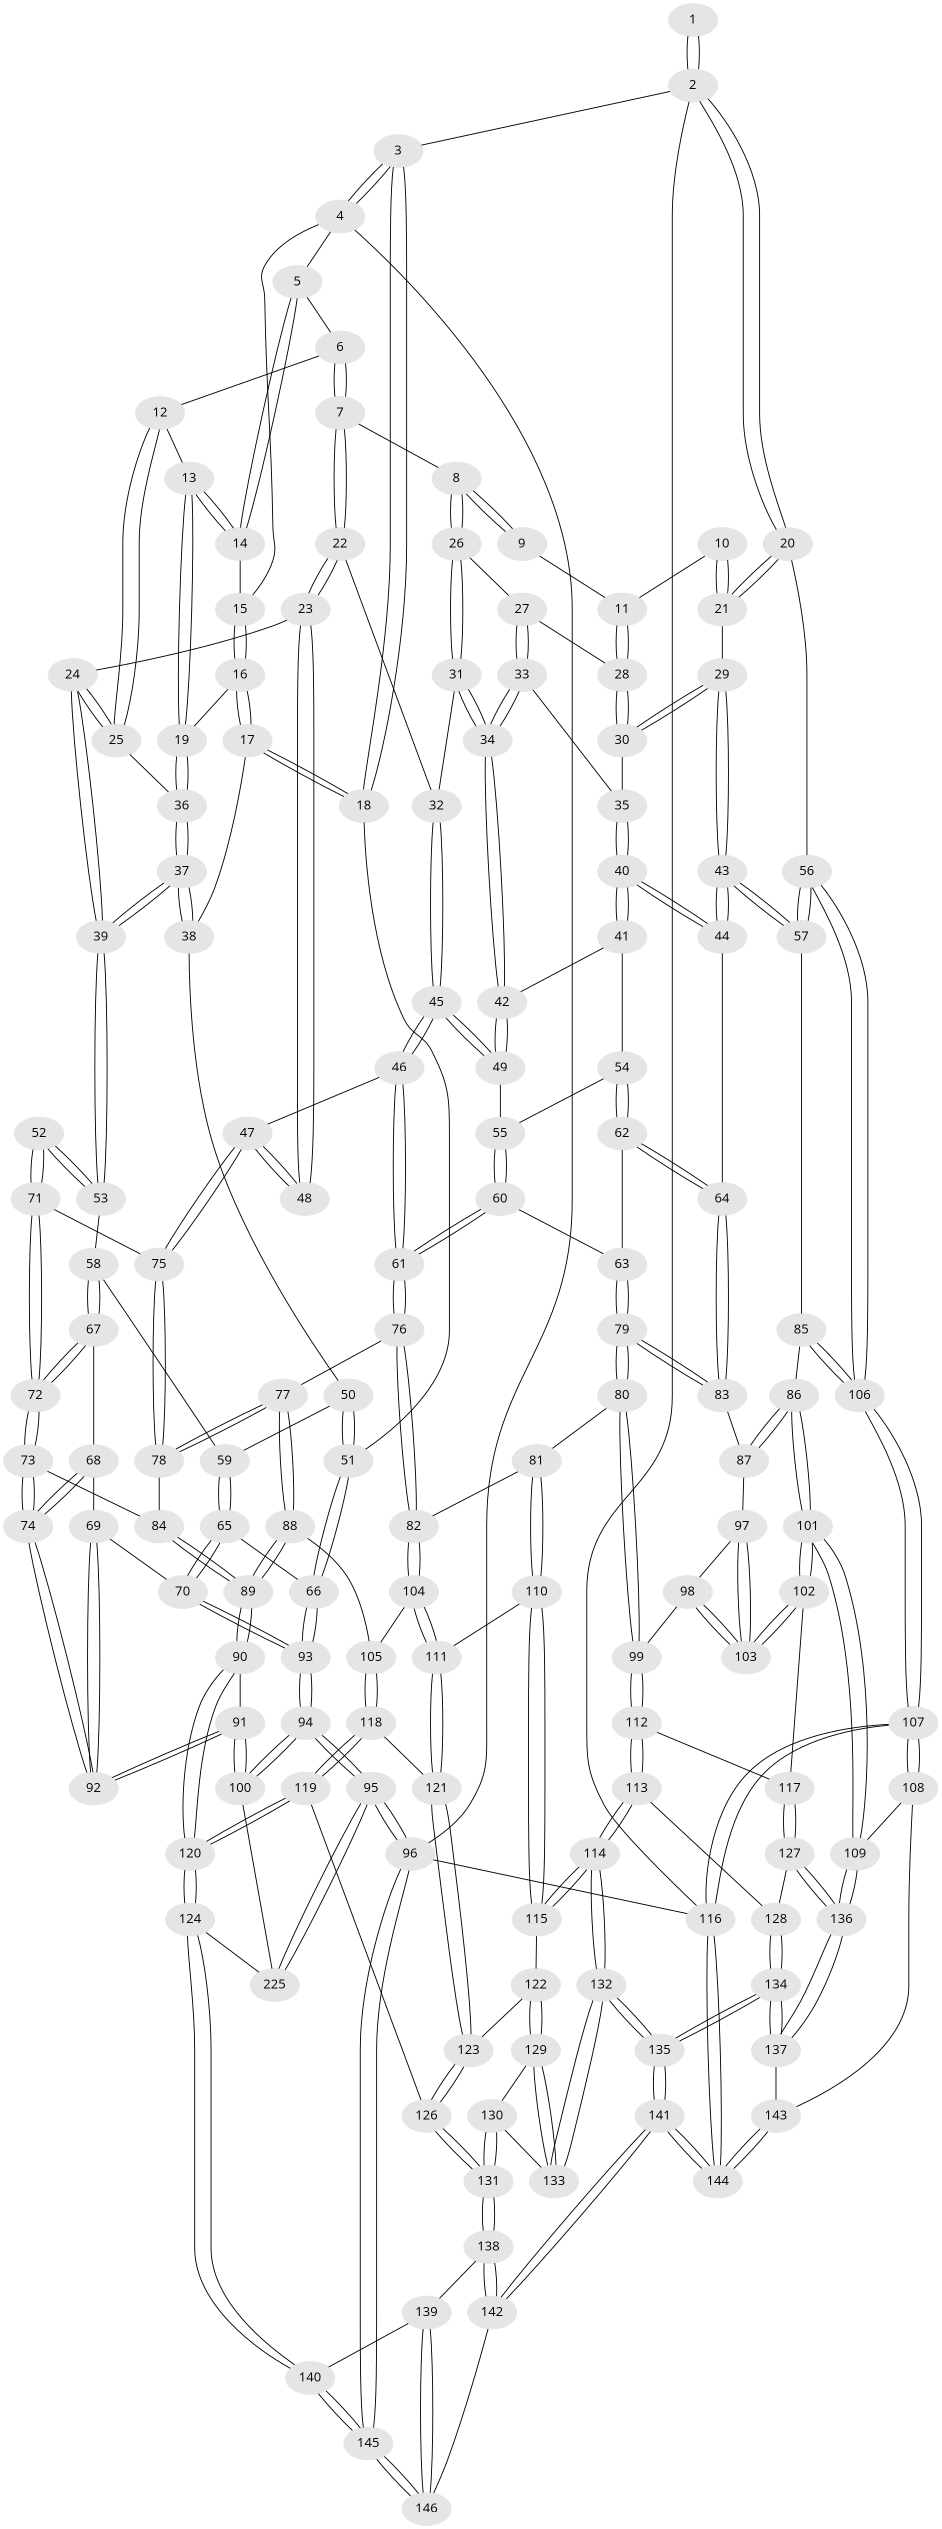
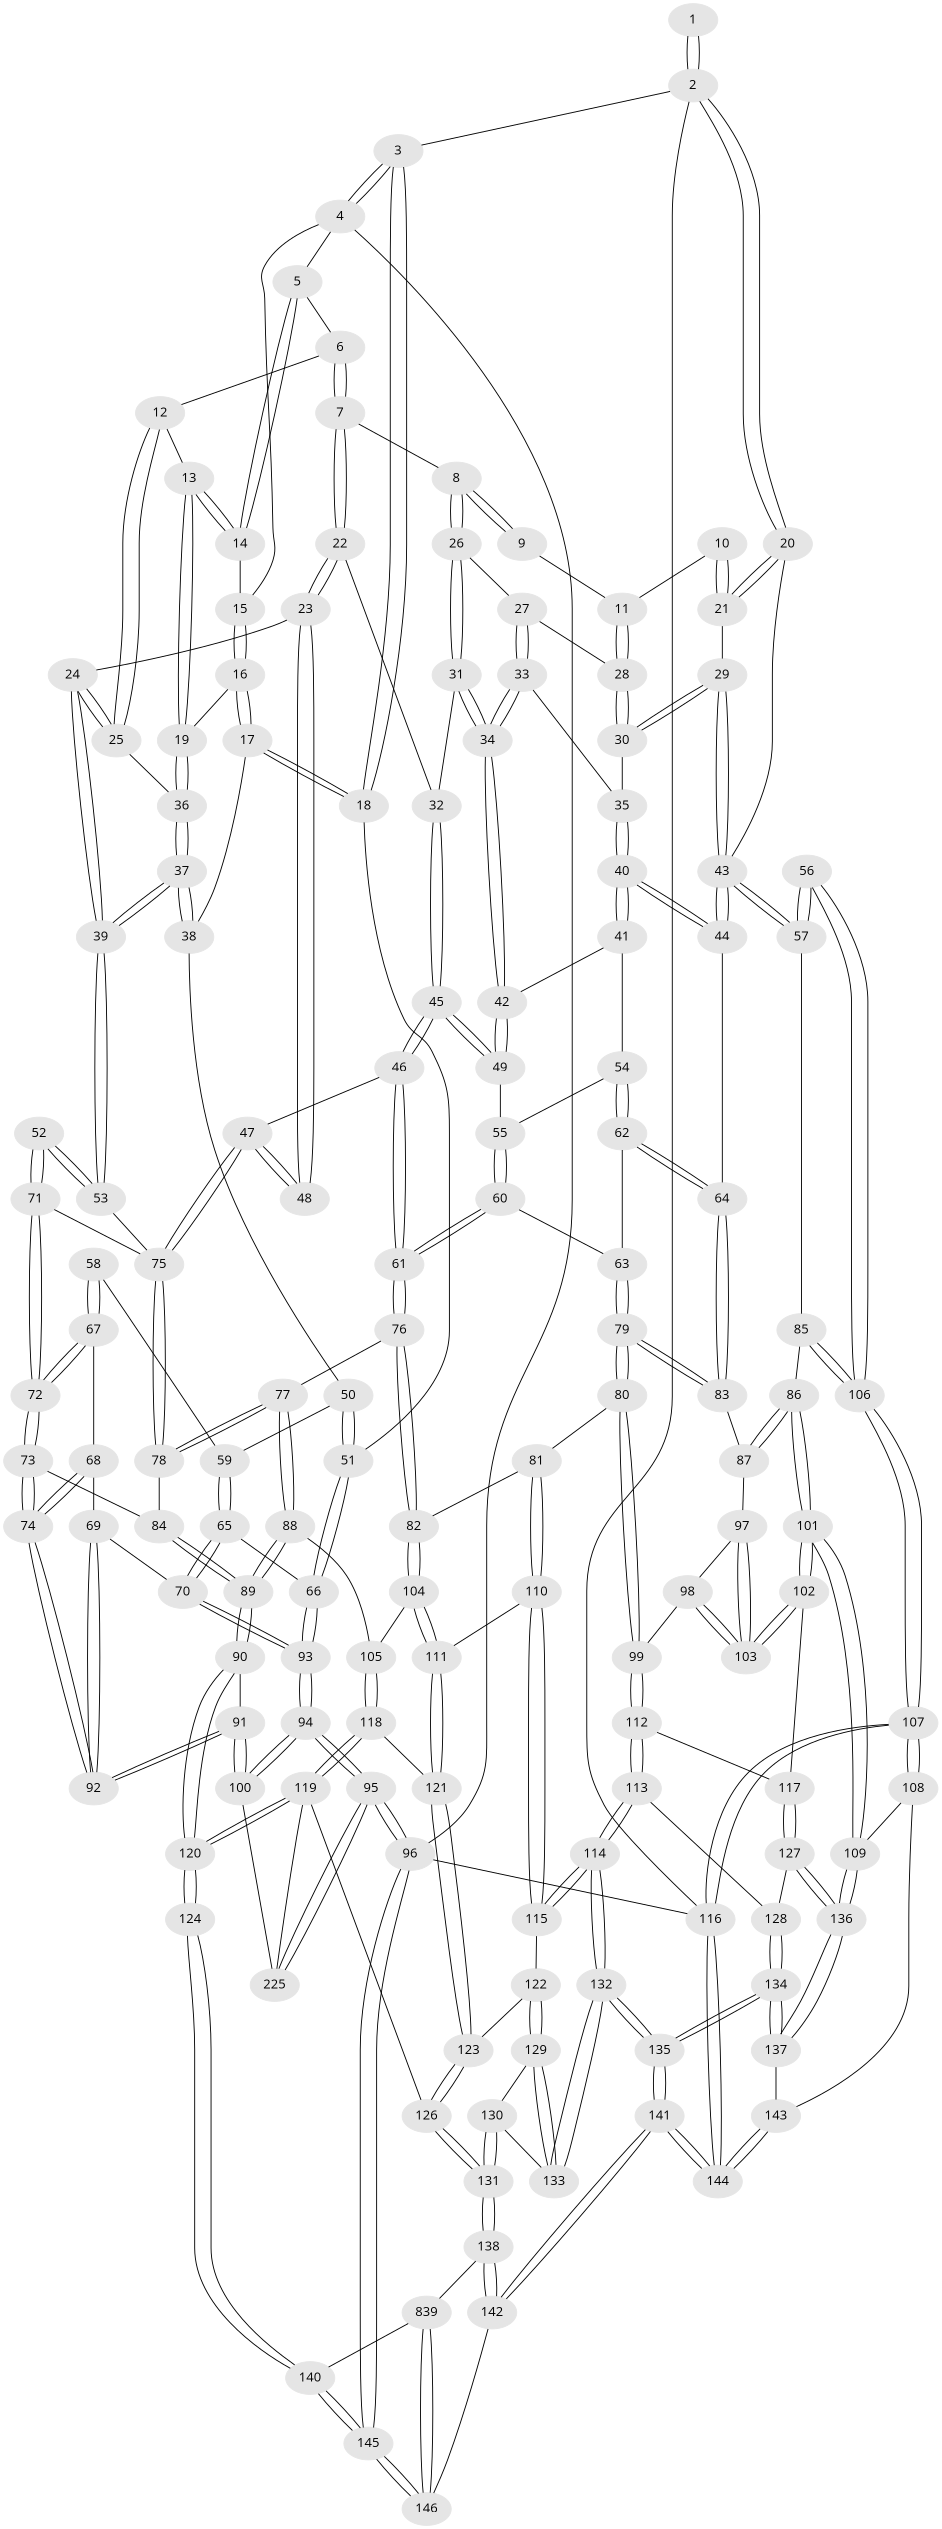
(807, 707) -> (772, 712)
(98, 1225) -> (130, 1232)
(232, 1952) -> (289, 1887)
(427, 2313) -> (427, 2313)
